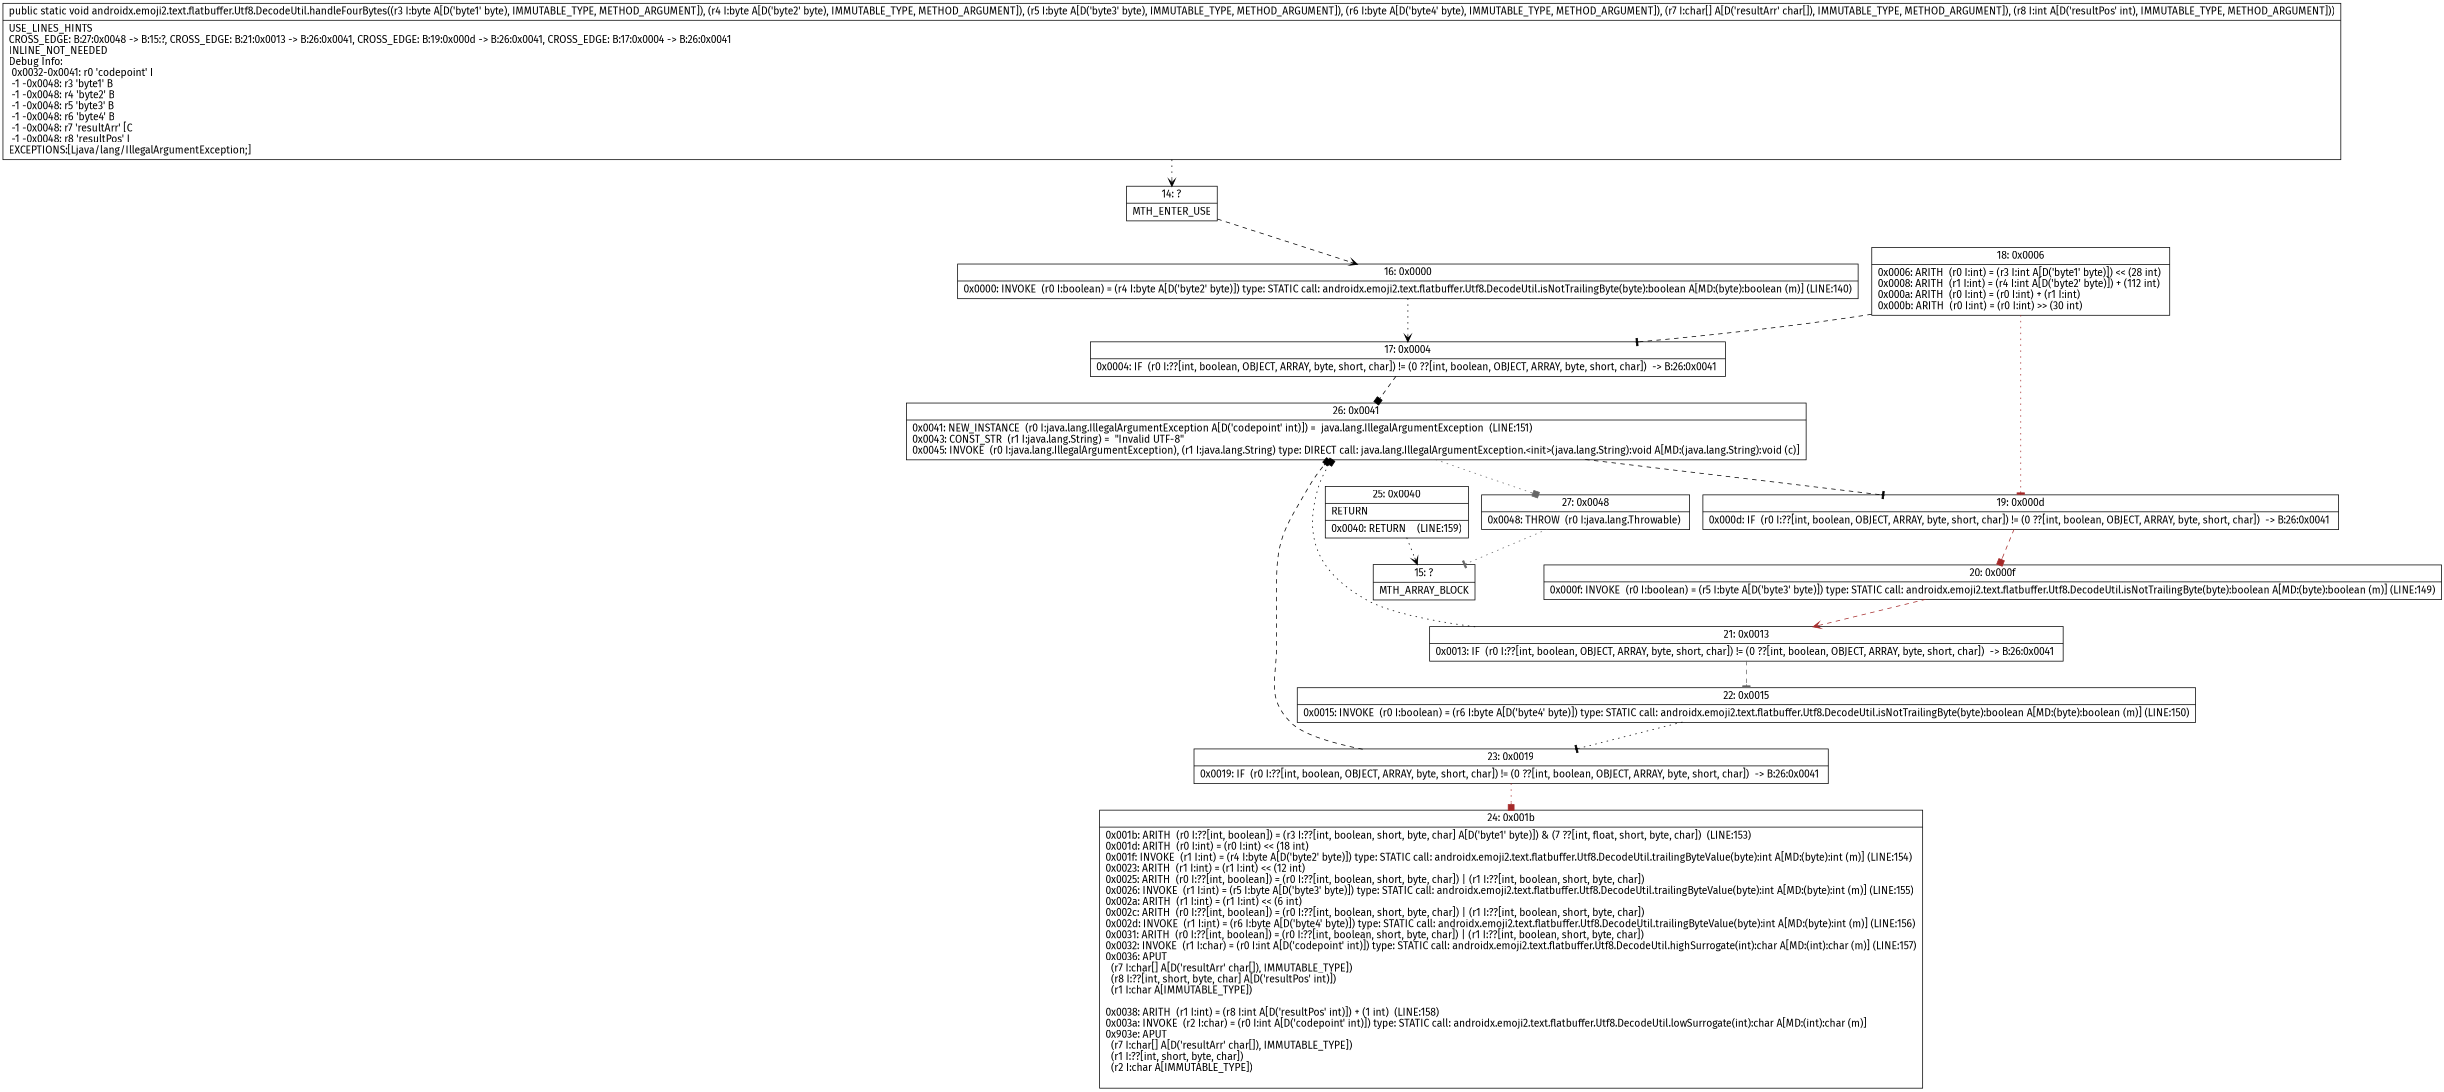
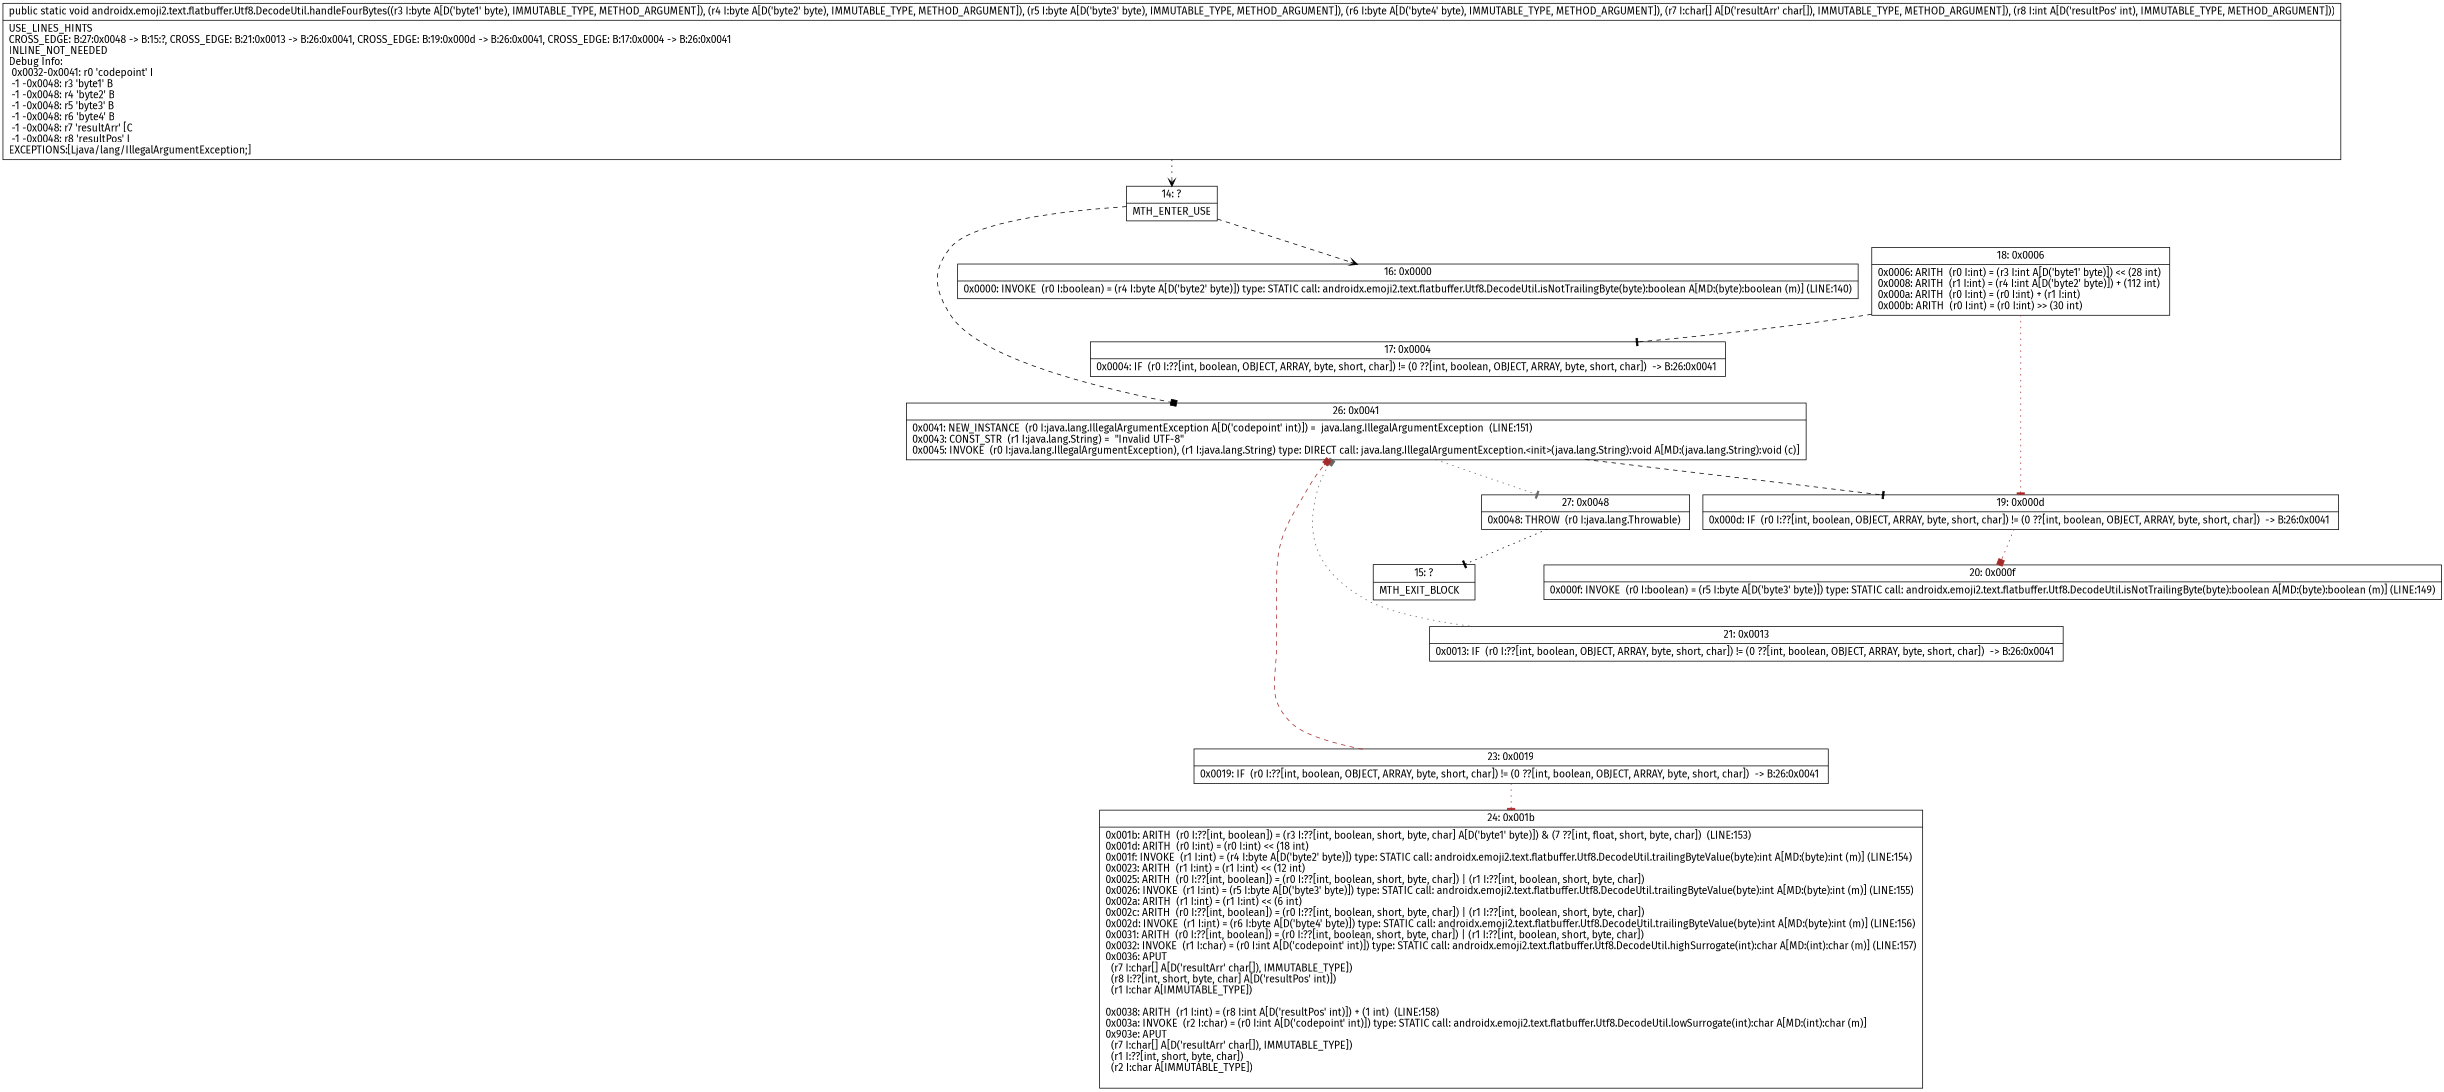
(1408, 316) -> none
(1388, 387) -> (946, 307)
(1485, 477) -> (1485, 477)
(1397, 512) -> none
(2008, 544) -> (2008, 544)
(1507, 546) -> (1507, 546)
(1347, 587) -> (1347, 587)
(1424, 591) -> (1419, 591)
(1873, 612) -> none
(1277, 629) -> (1277, 629)
(1746, 705) -> none
(1511, 793) -> (1511, 793)
